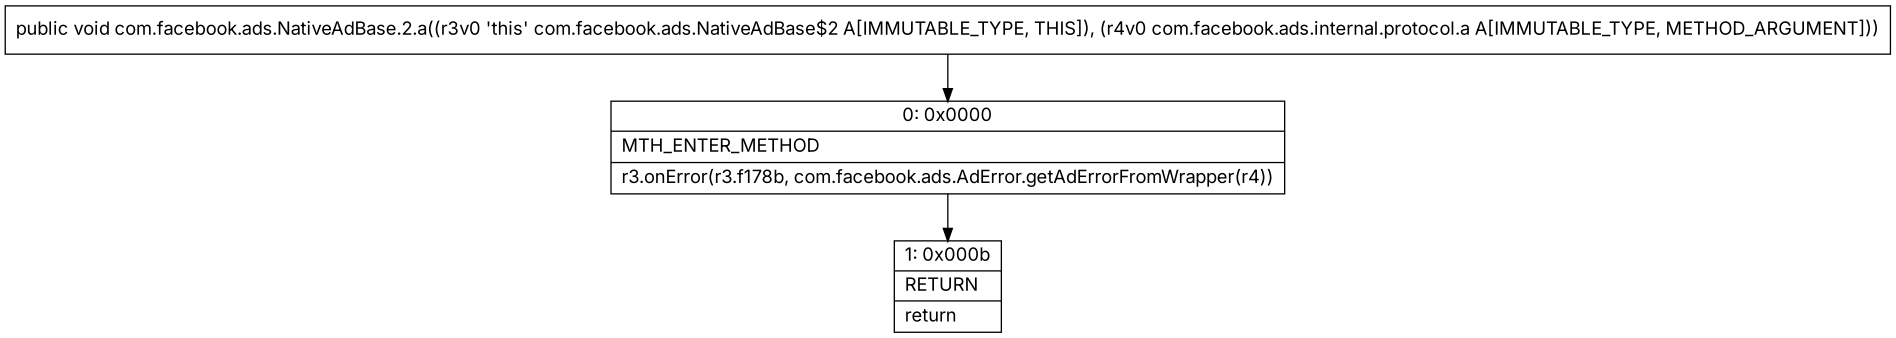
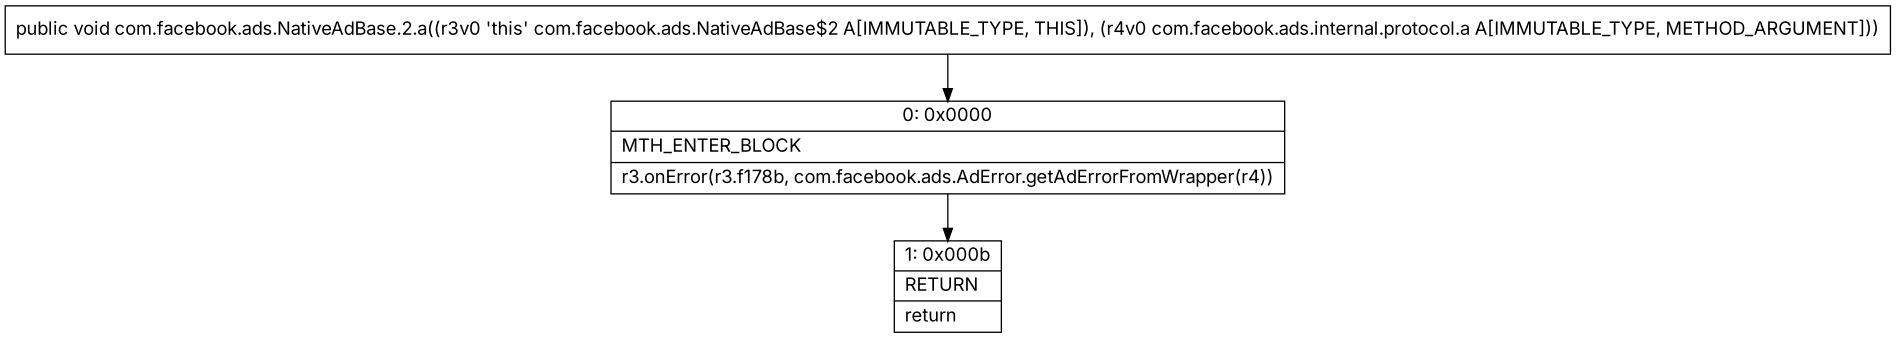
(721, 146) -> (712, 146)
